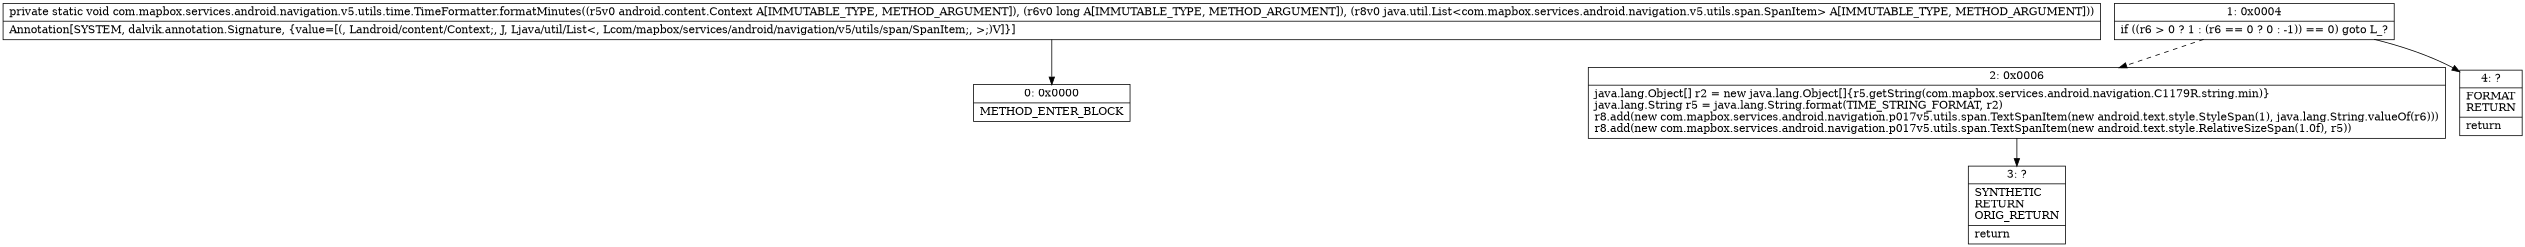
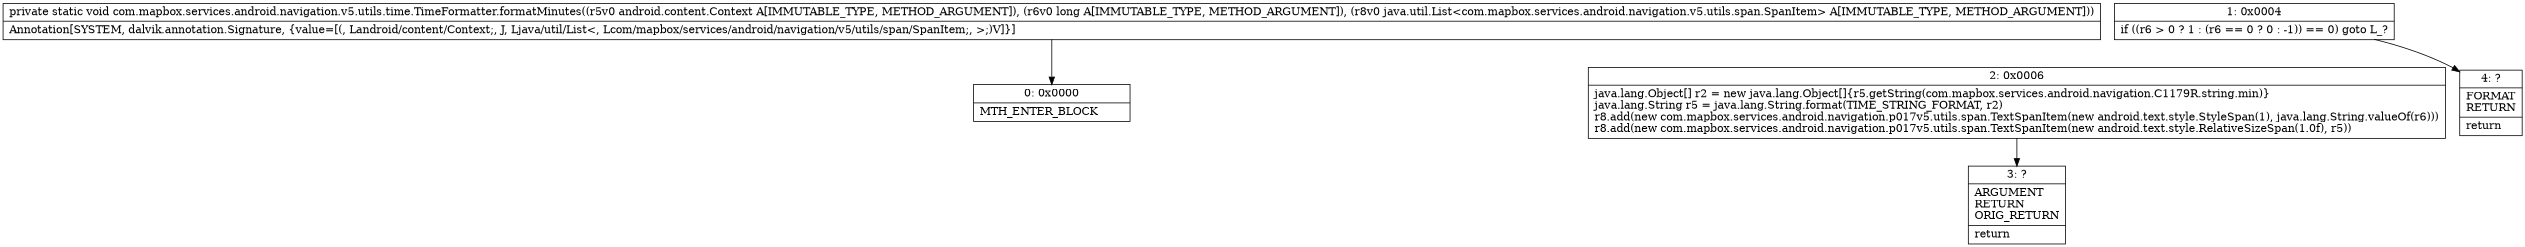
(2165, 52) -> none
(1052, 112) -> (1039, 112)
(2008, 193) -> (2009, 193)
